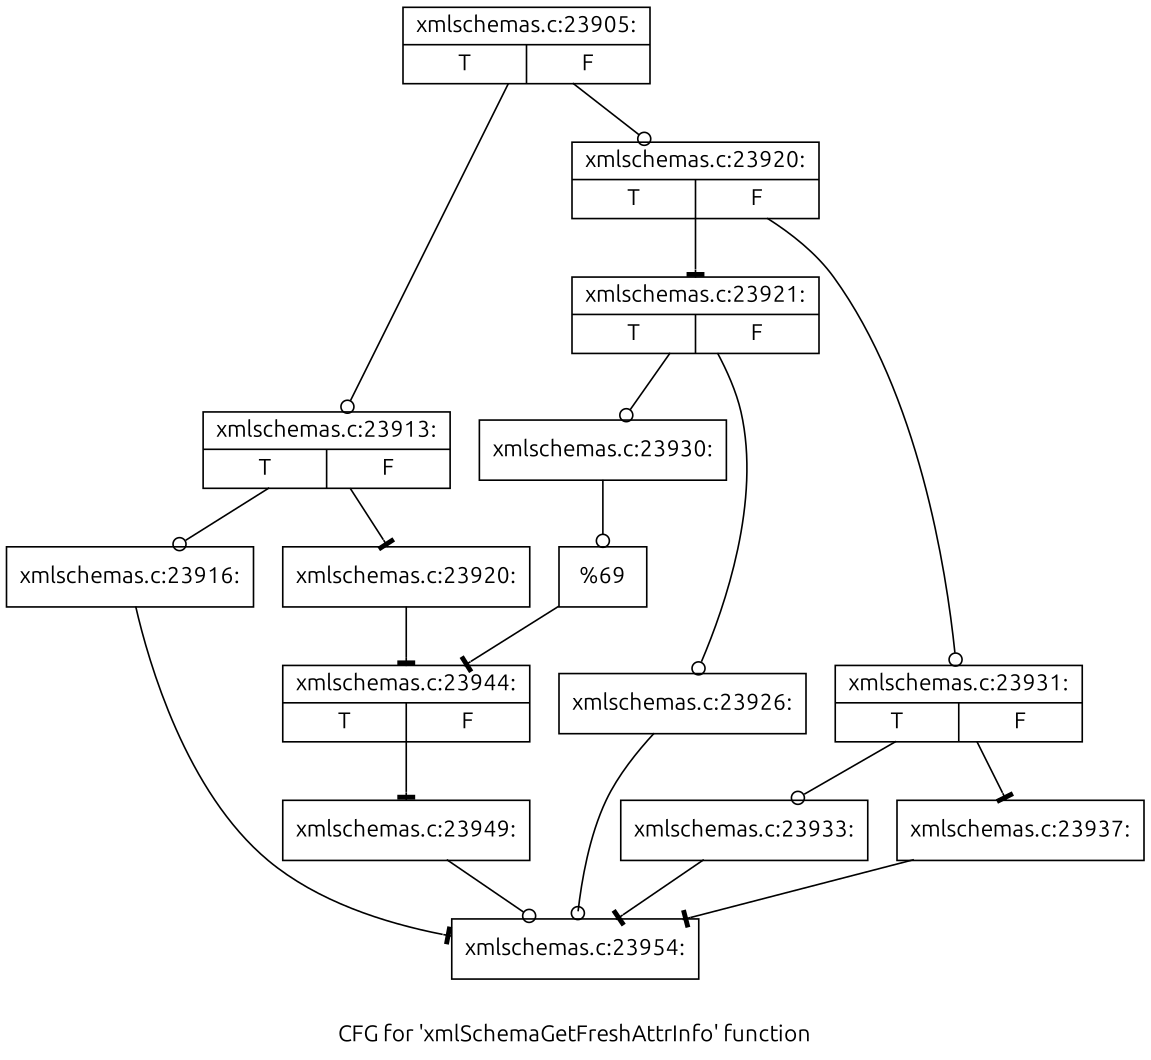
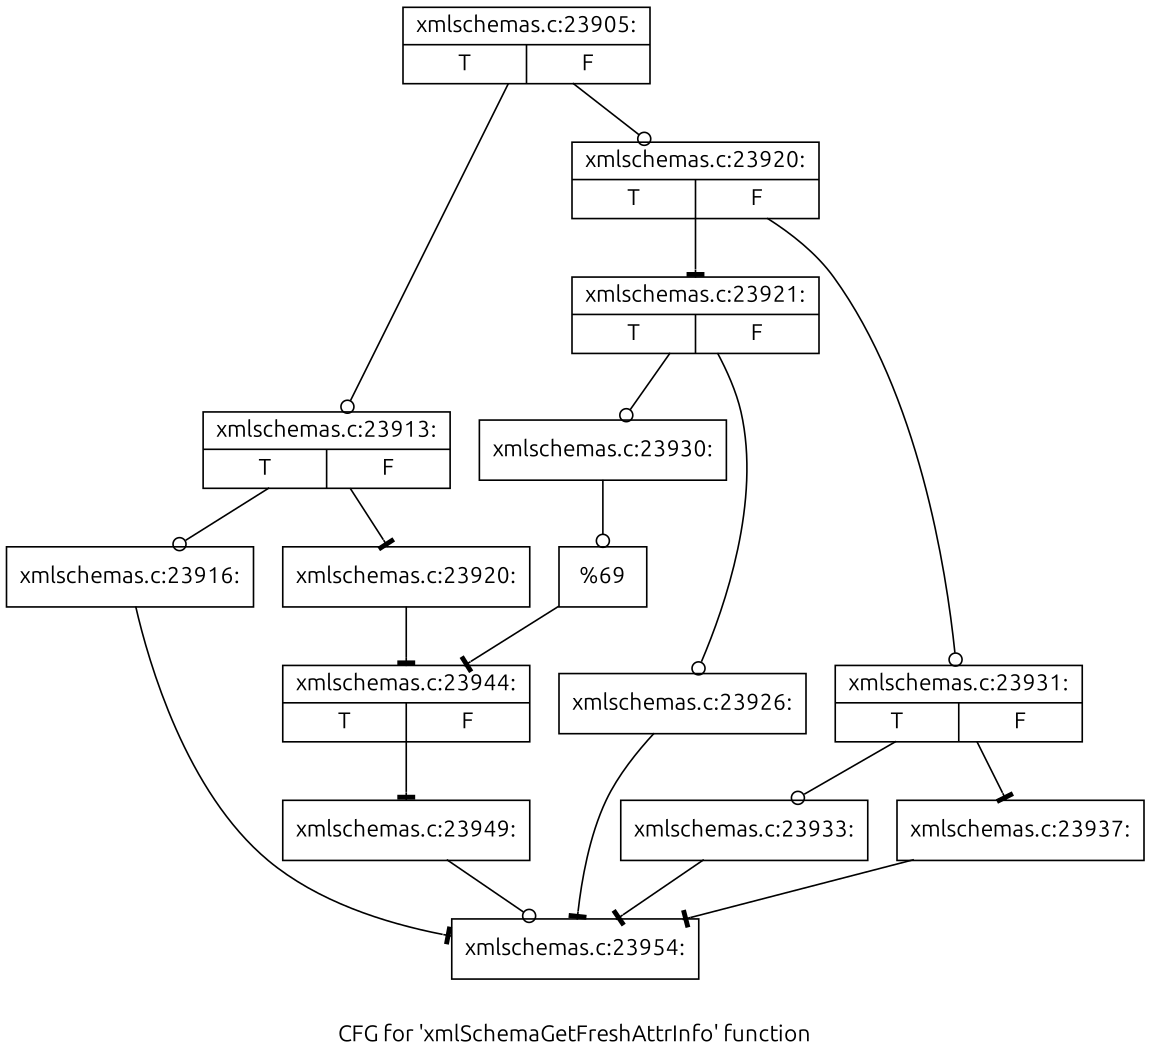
(600, 815) -> (600, 815)
